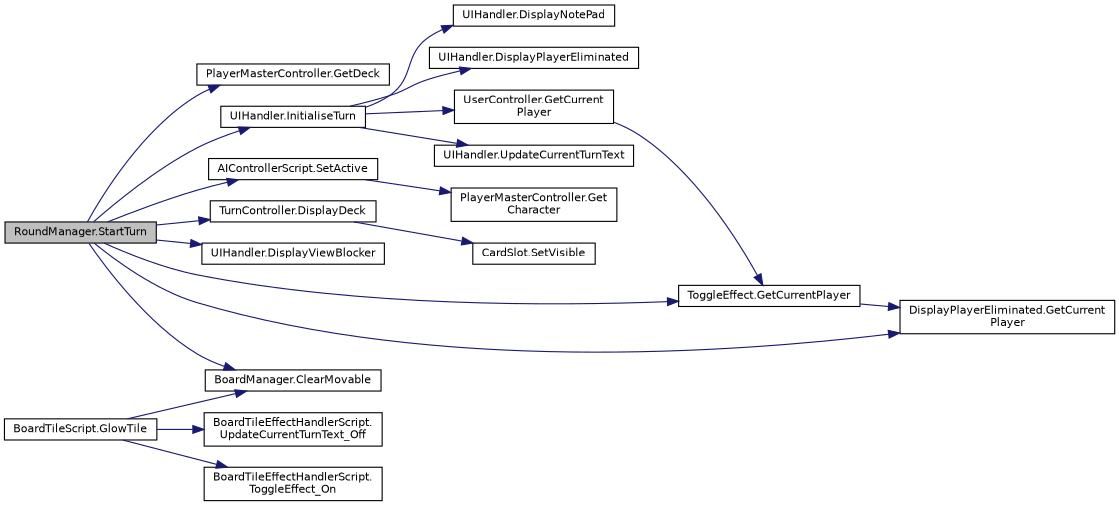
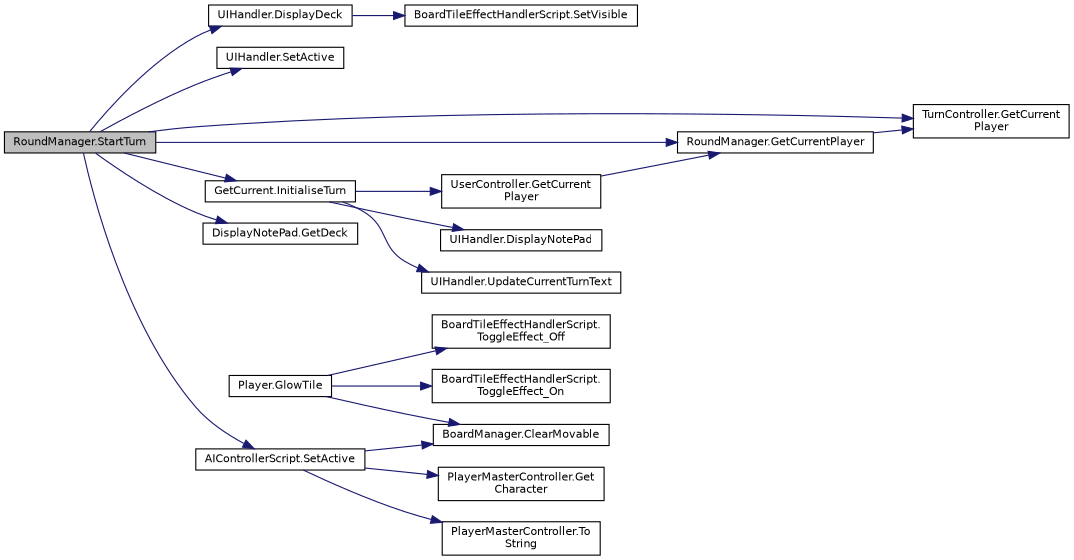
(534, 58) -> none
(293, 75) -> (280, 234)
(293, 117) -> (280, 191)
(293, 211) -> (280, 16)
(293, 254) -> (280, 58)
(534, 254) -> (521, 16)
(769, 296) -> (775, 142)
(148, 315) -> (393, 448)
(1007, 317) -> (991, 121)
(81, 429) -> (280, 386)
(293, 429) -> (521, 332)
none -> (521, 538)
